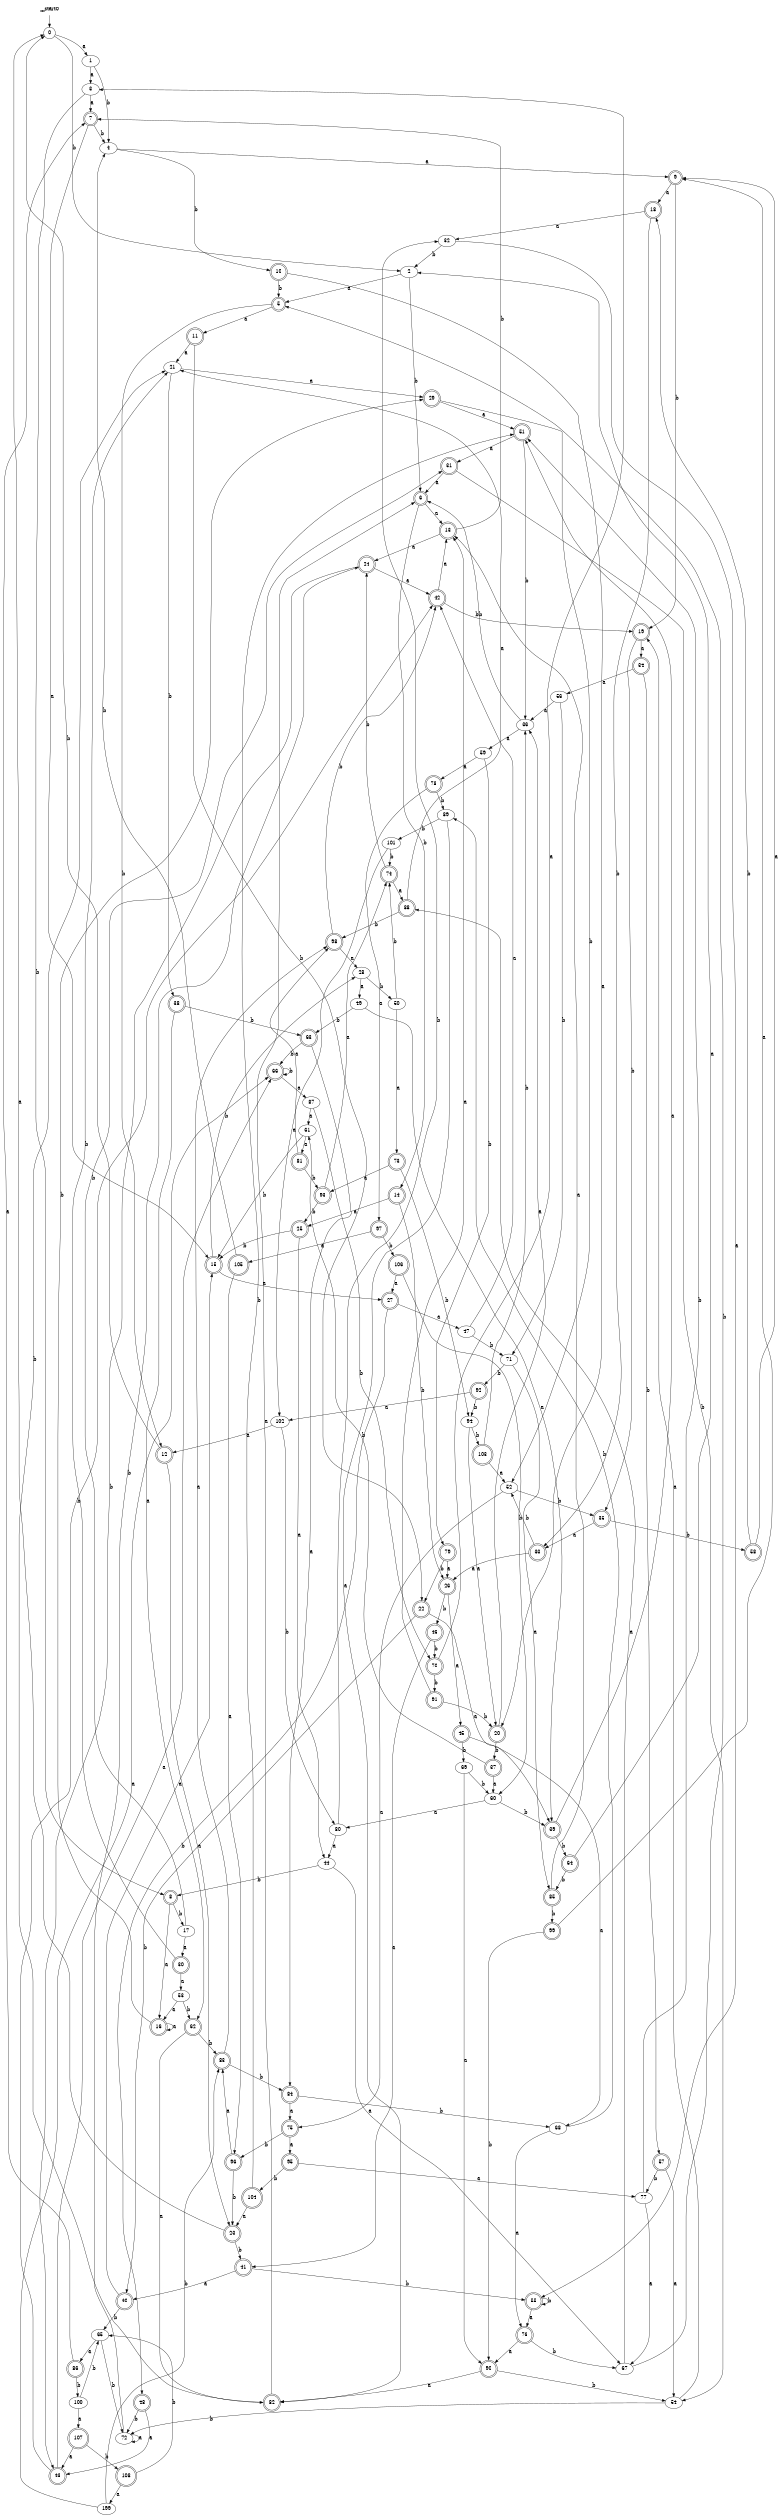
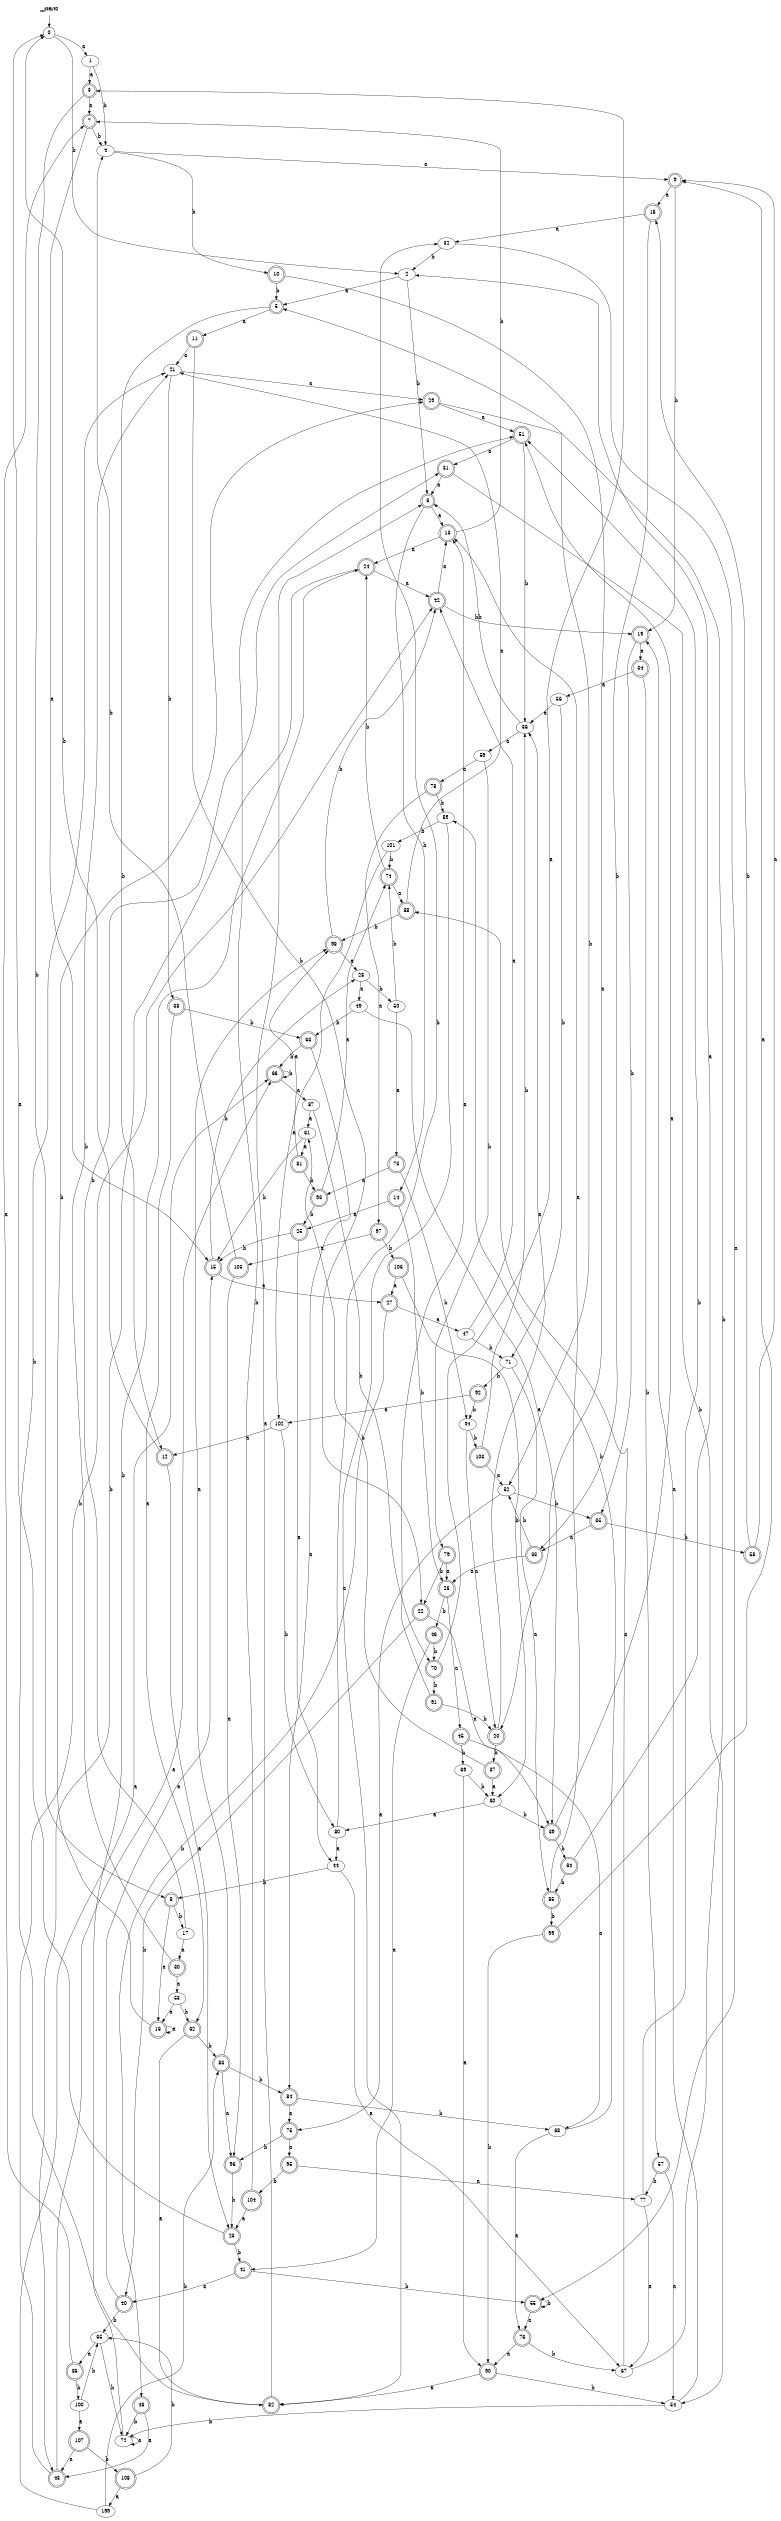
(91, 89) -> (89, 91)
(227, 2113) -> (226, 2113)
